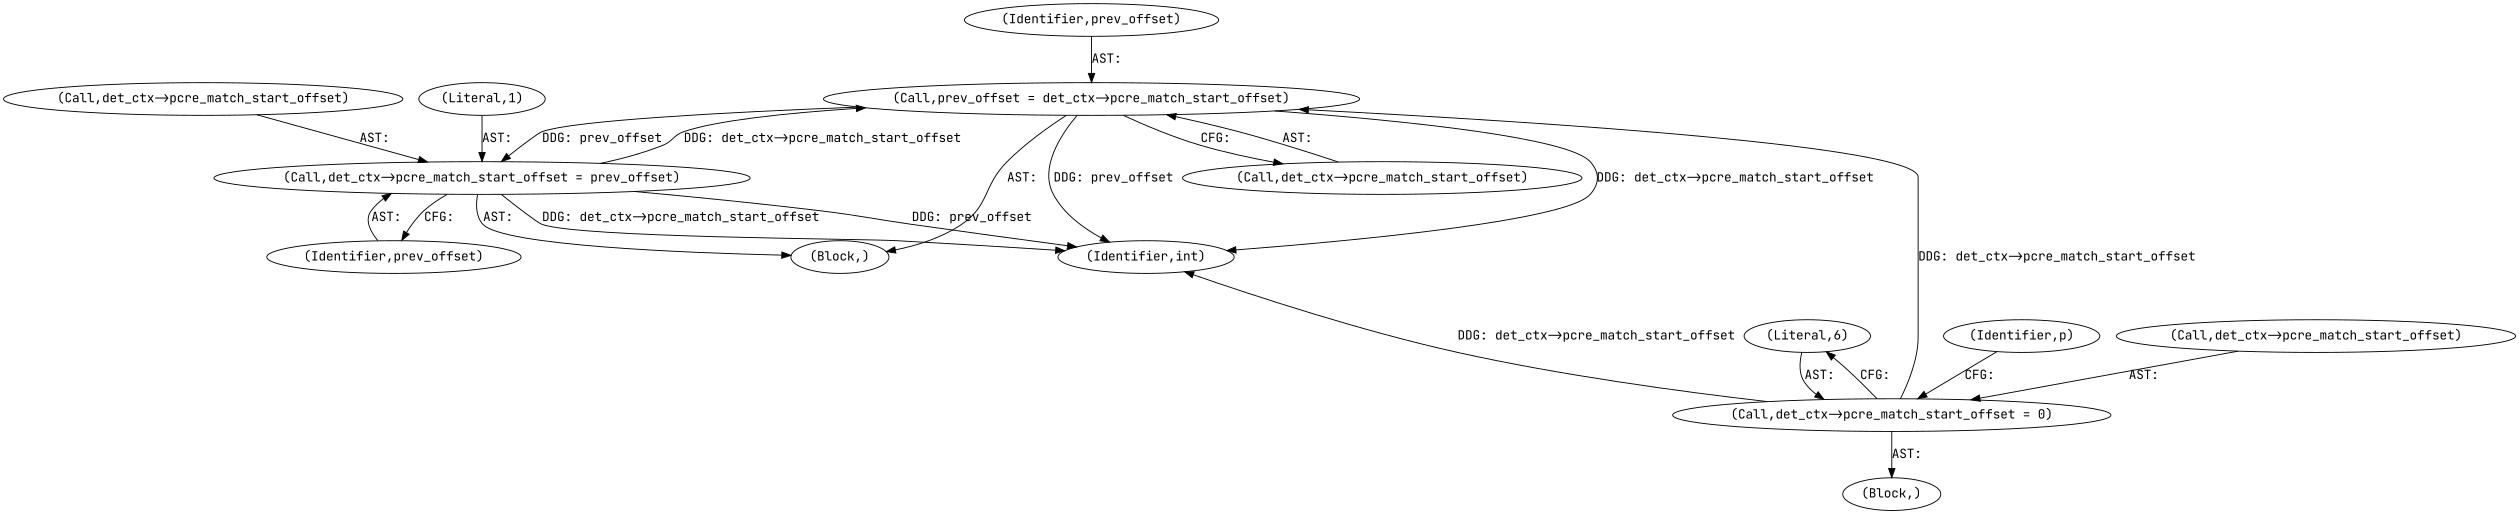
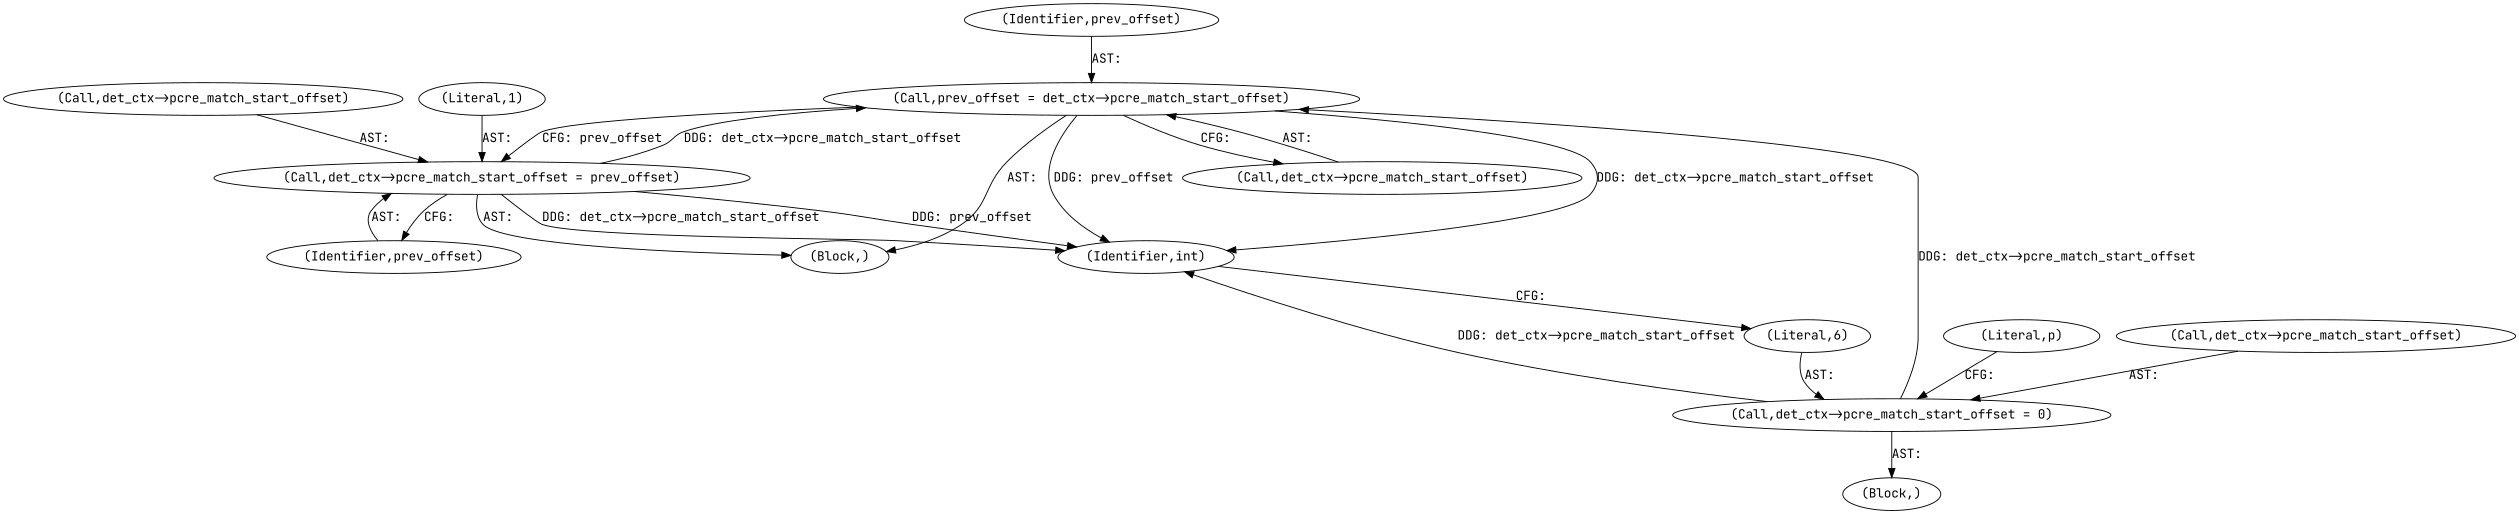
(602, 139) -> (602, 139)
(2022, 336) -> (2022, 336)
(1856, 378) -> (1480, 297)
